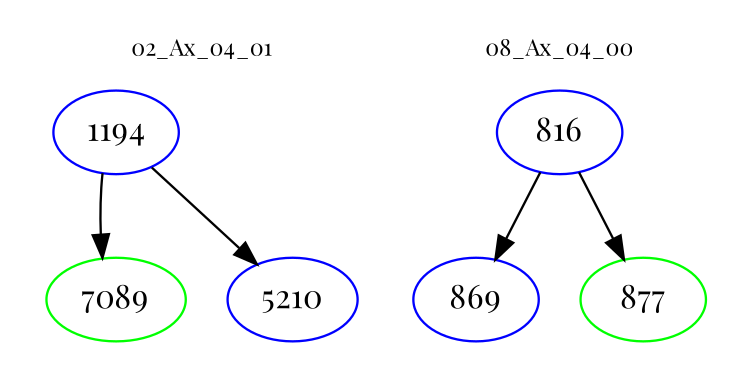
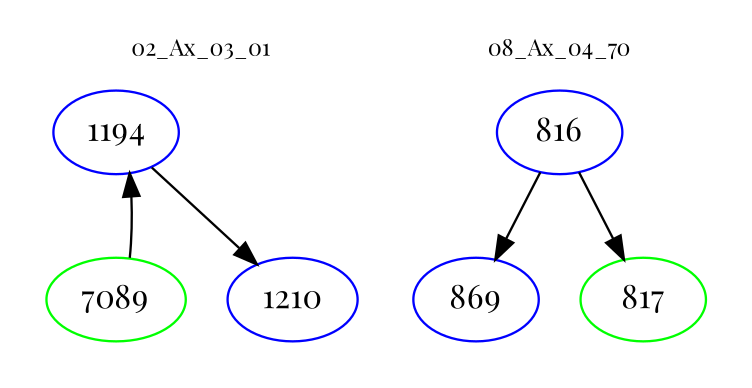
(202, 50) -> (202, 50)
(560, 50) -> (560, 50)
(101, 204) -> (132, 227)
(293, 300) -> (293, 300)
(643, 300) -> (643, 300)
